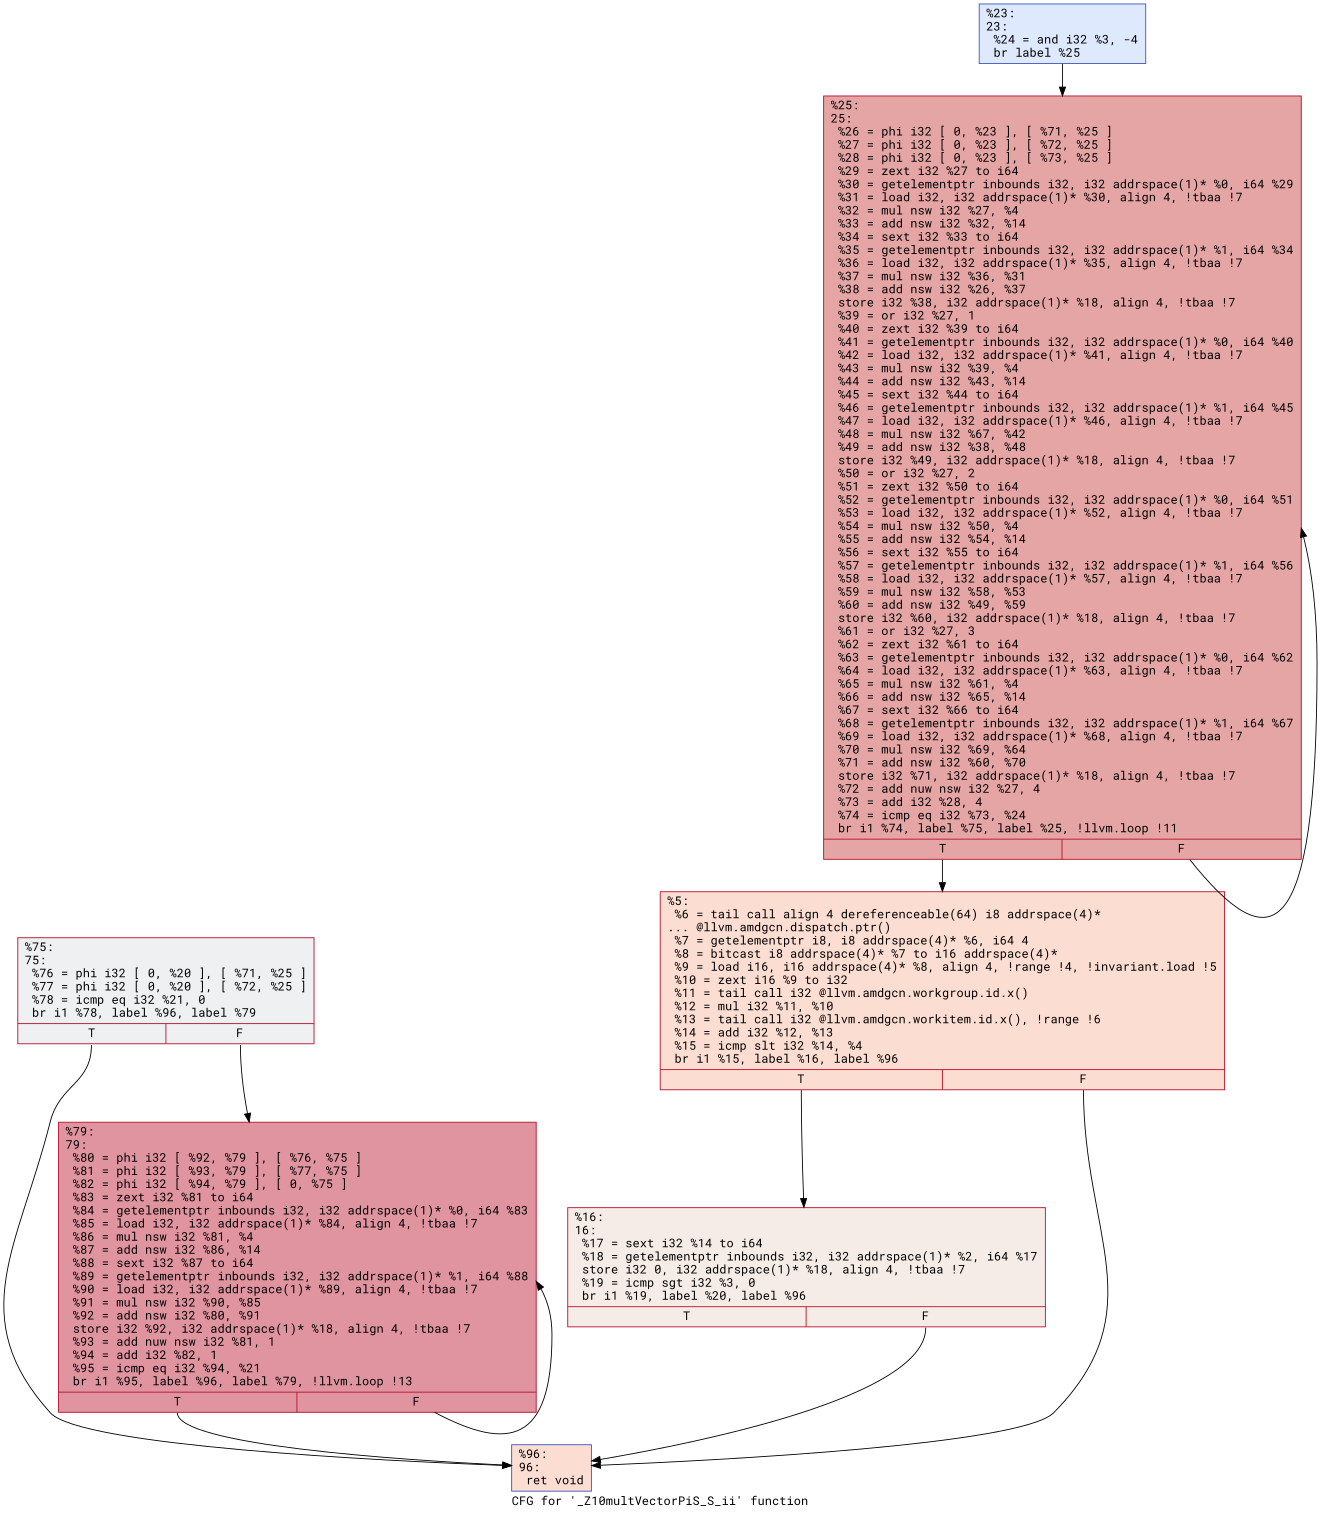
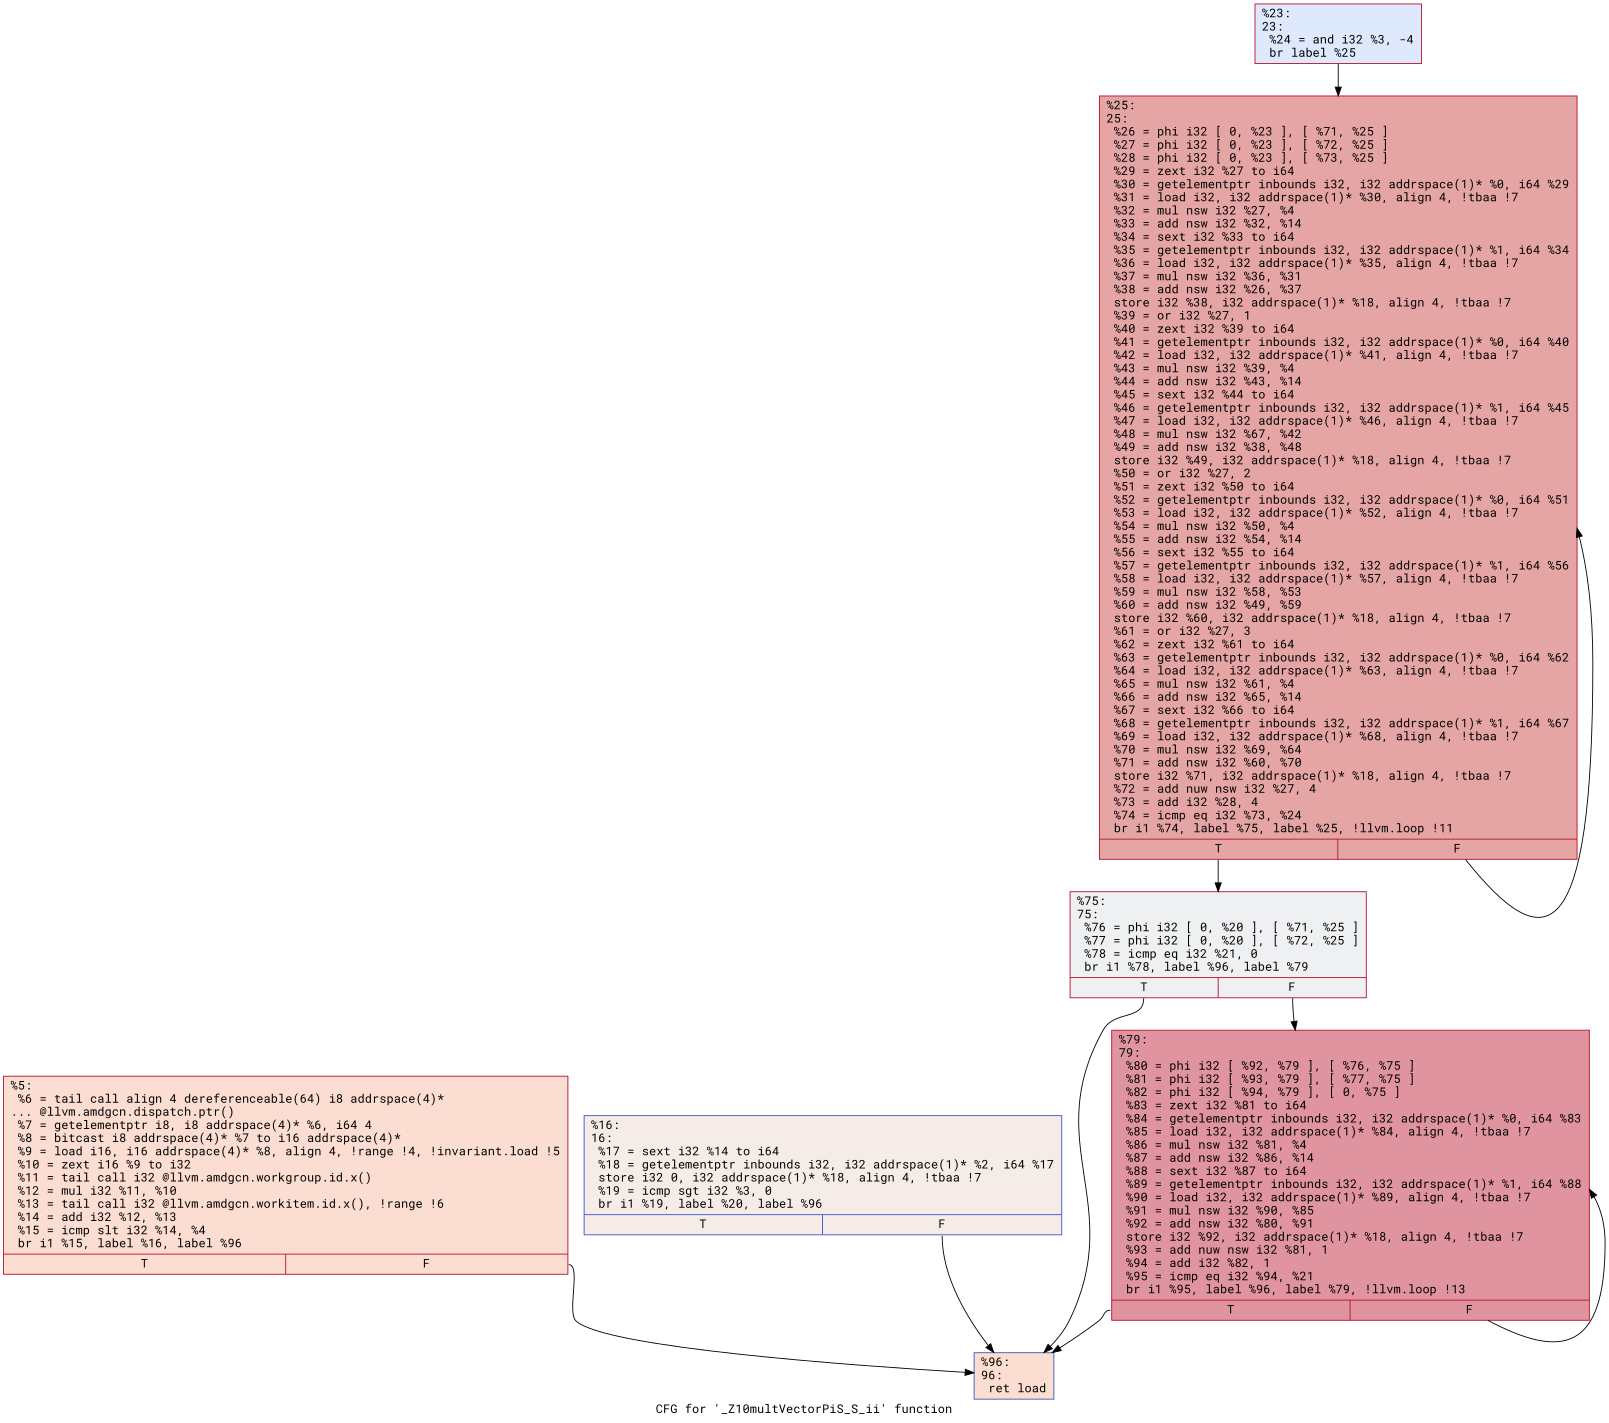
(1062, 34) -> (1338, 34)
(942, 871) -> (1218, 871)
(802, 1144) -> none
(807, 1267) -> (823, 1175)
(552, 1481) -> (1014, 1389)
